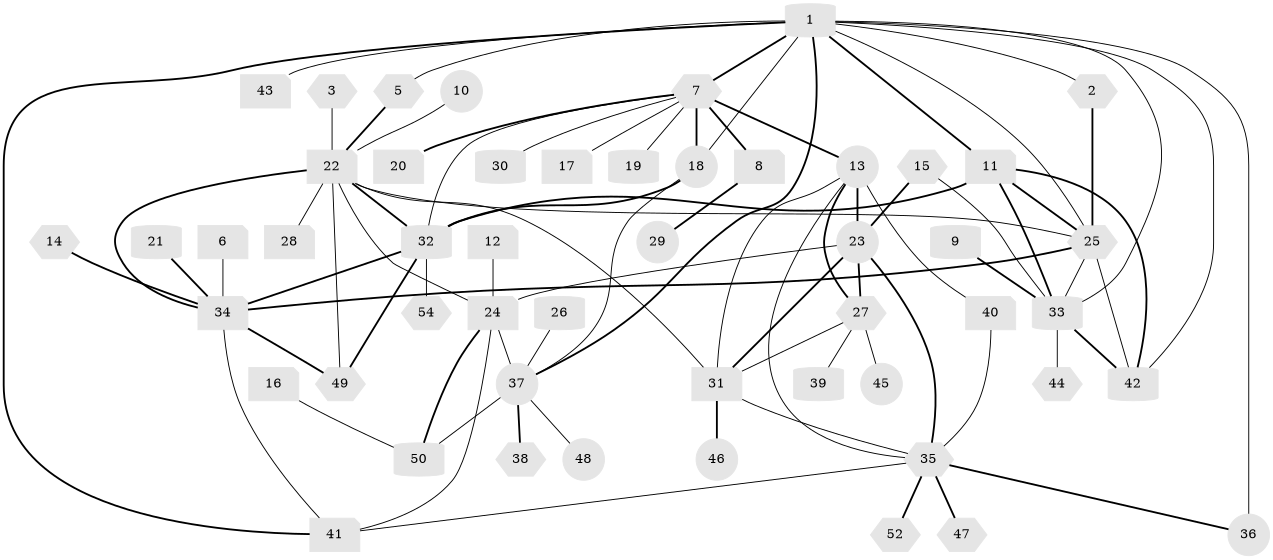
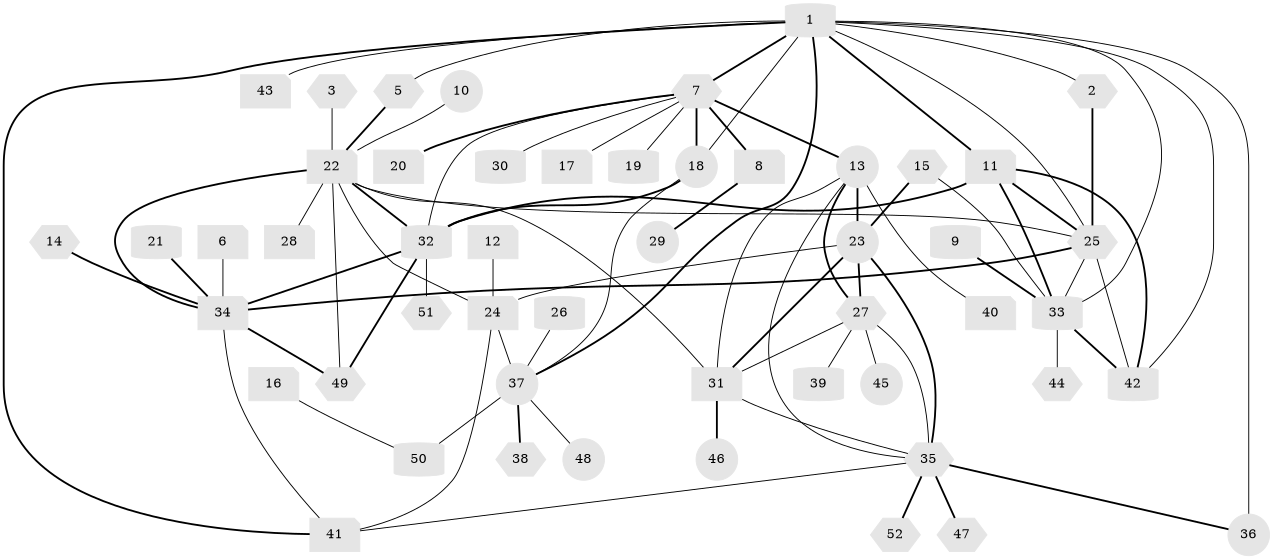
(426, 313) -> (426, 313)
(447, 384) -> none
(981, 394) -> (917, 377)
